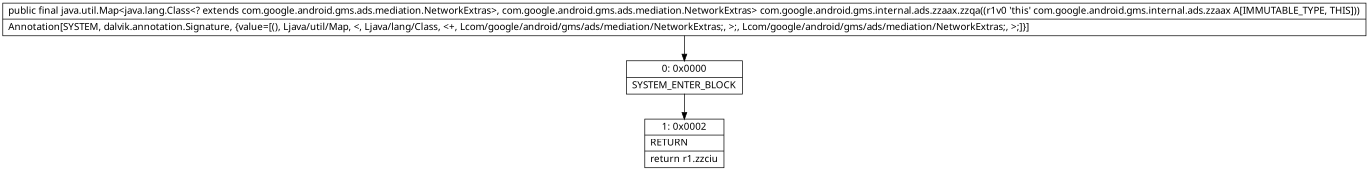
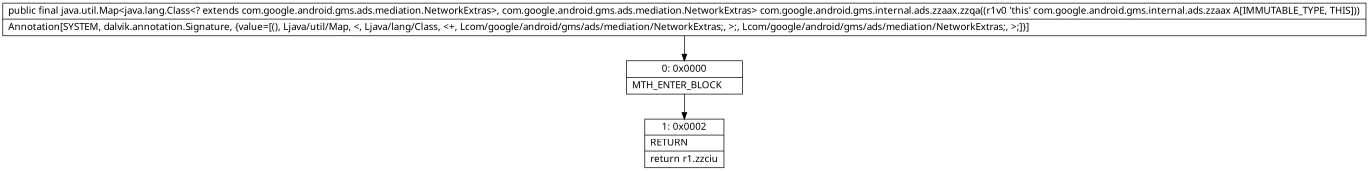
(684, 85) -> (677, 85)
